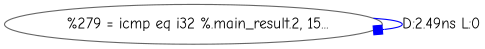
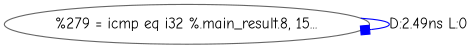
(193, 24) -> (187, 24)
